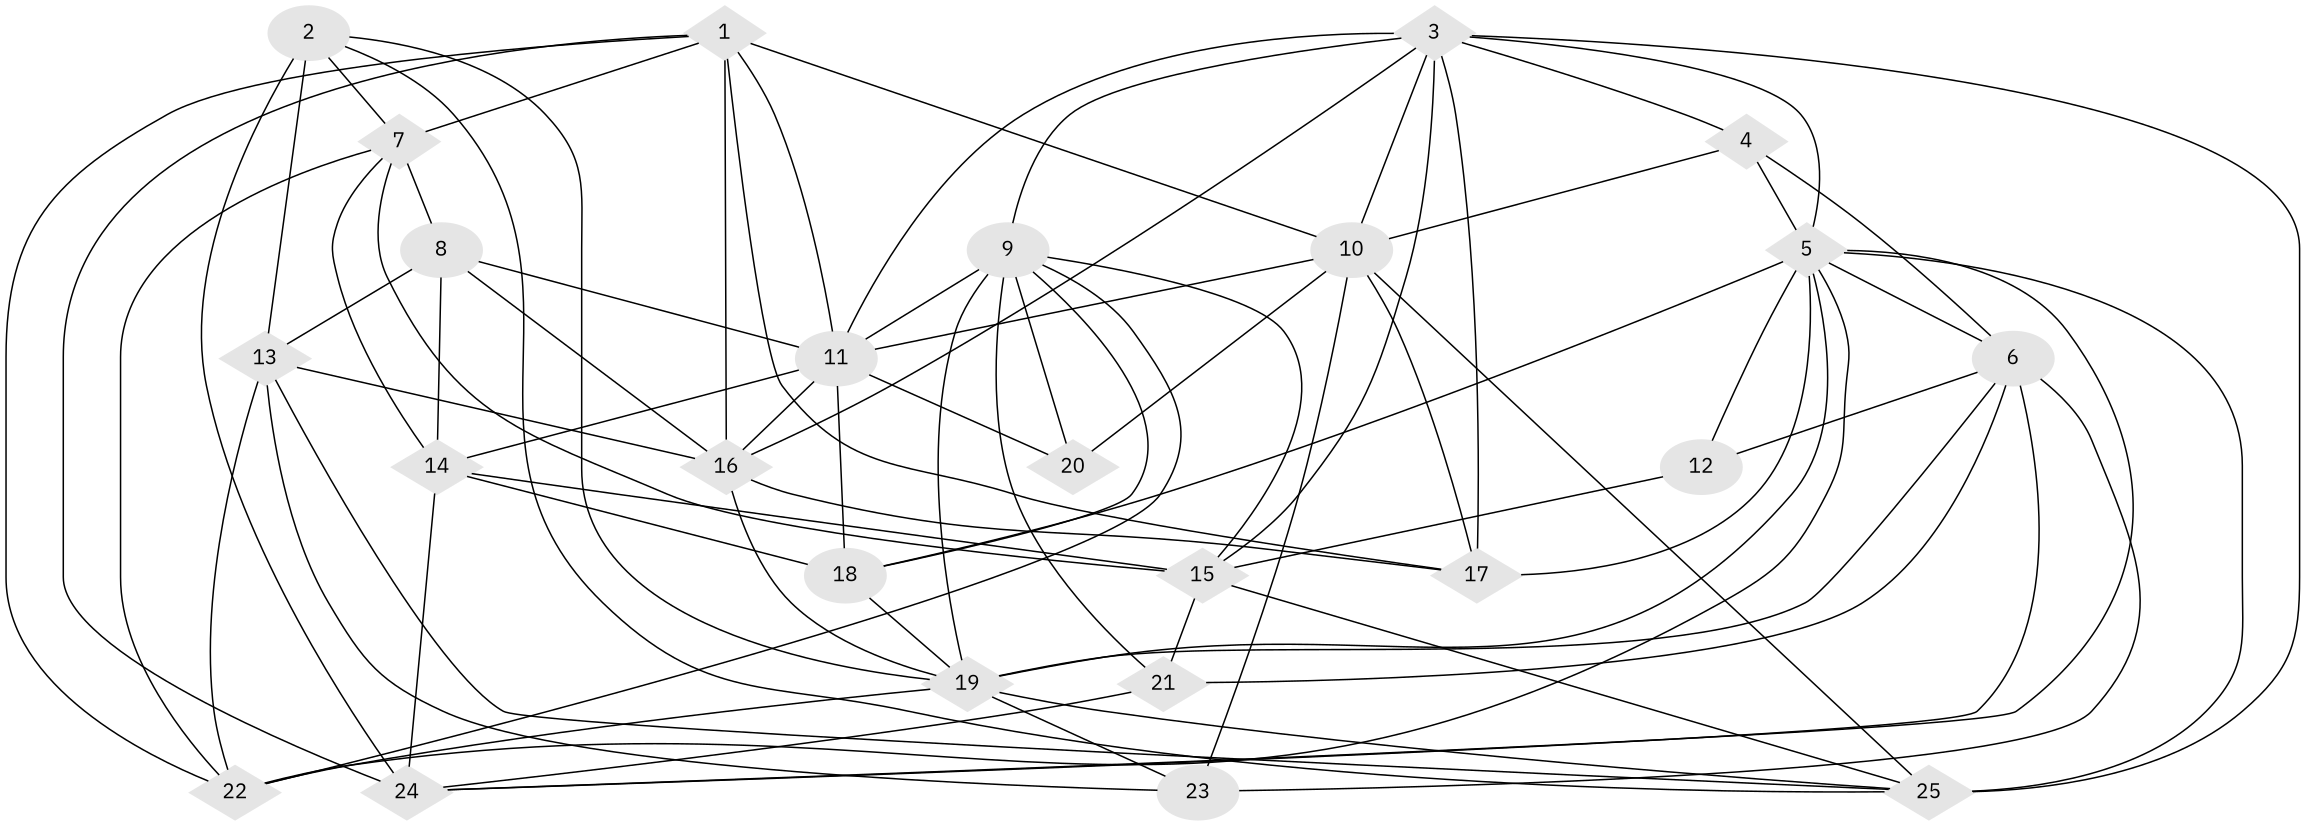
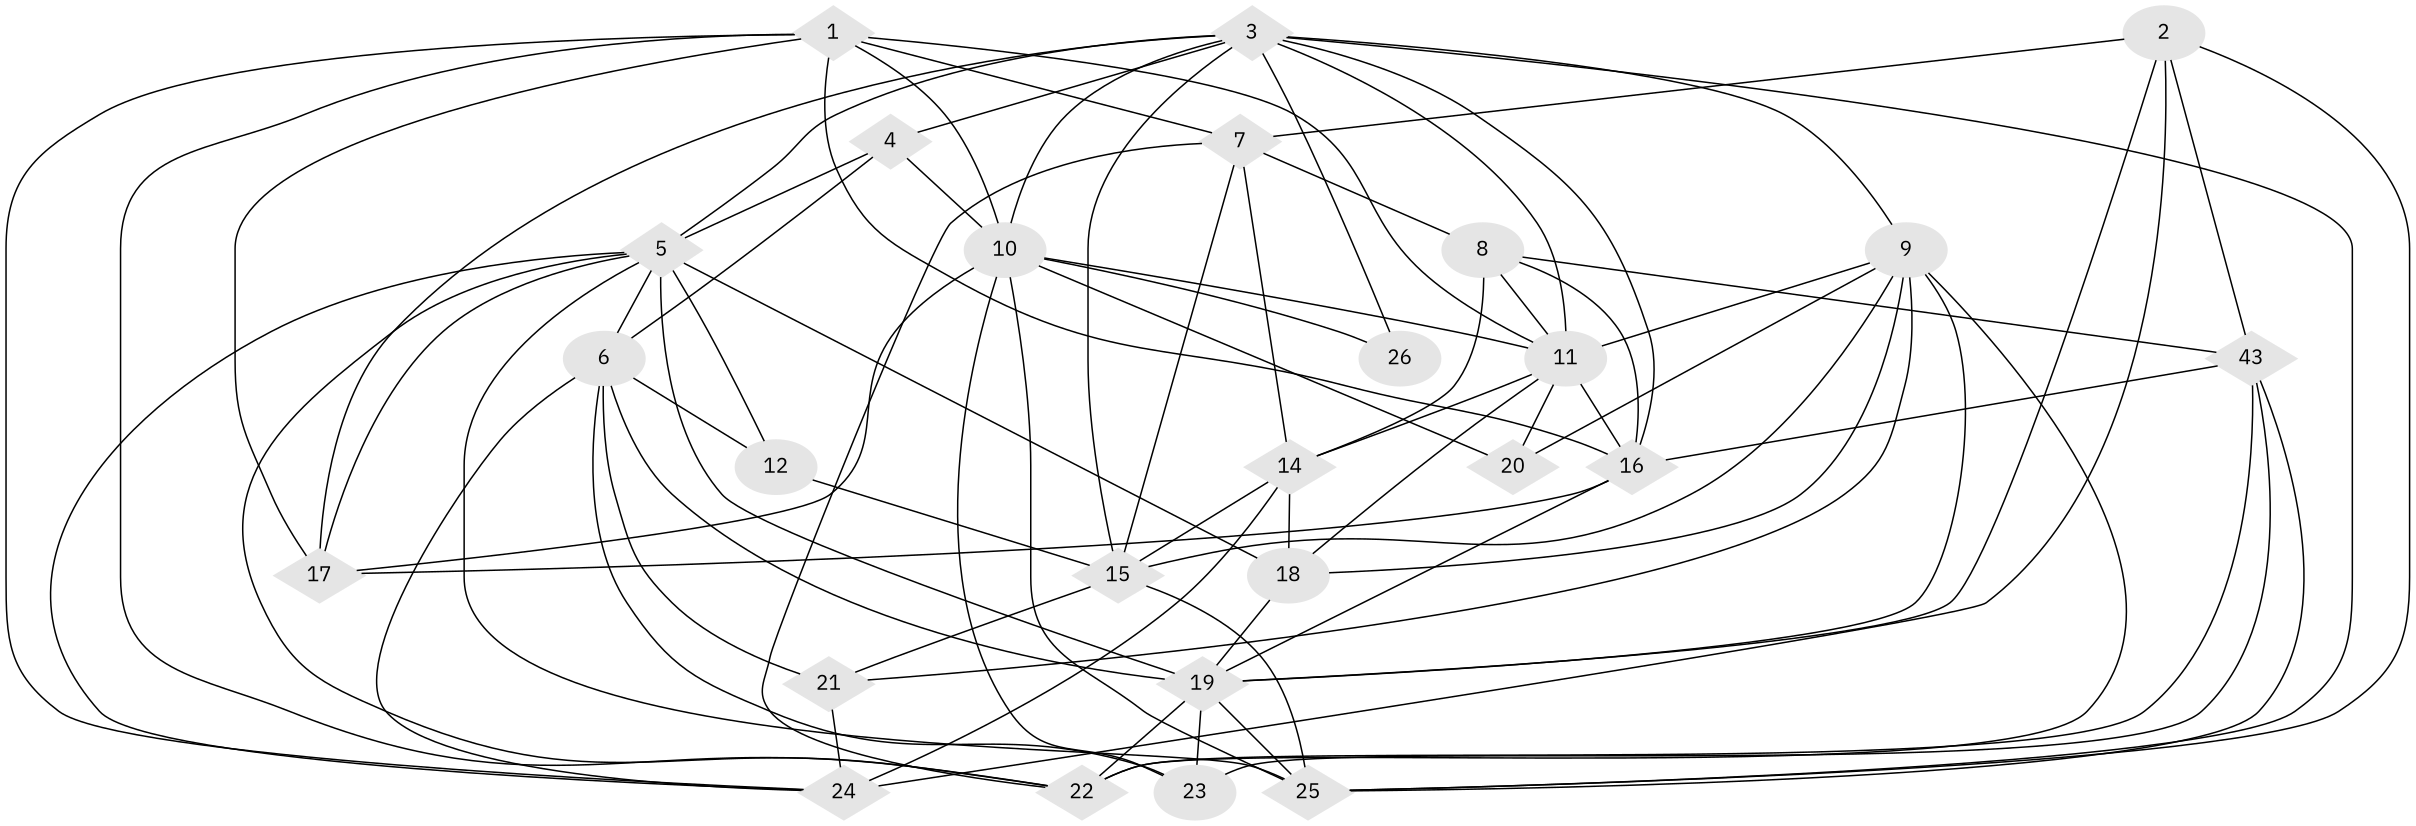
(265, 359) -> (2251, 359)
none -> (1400, 359)
